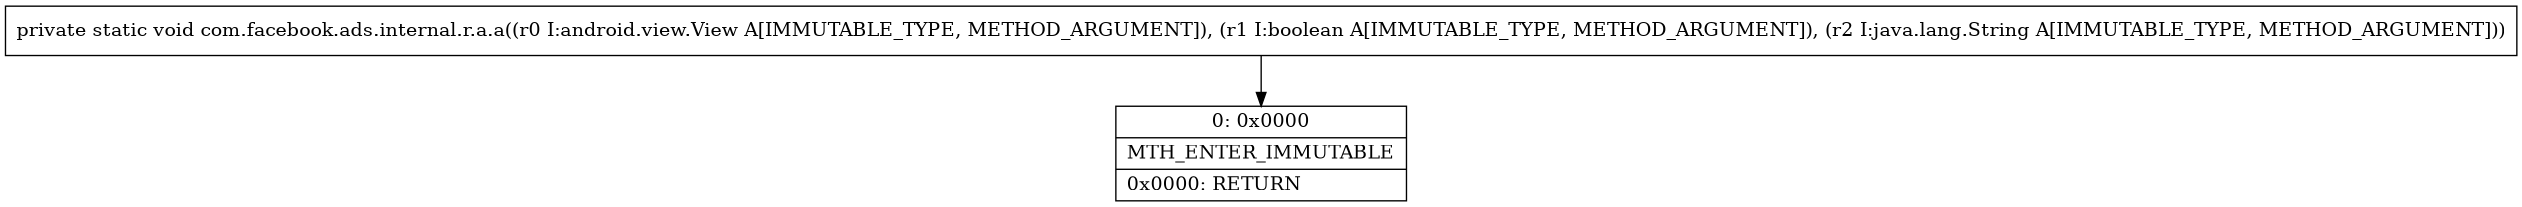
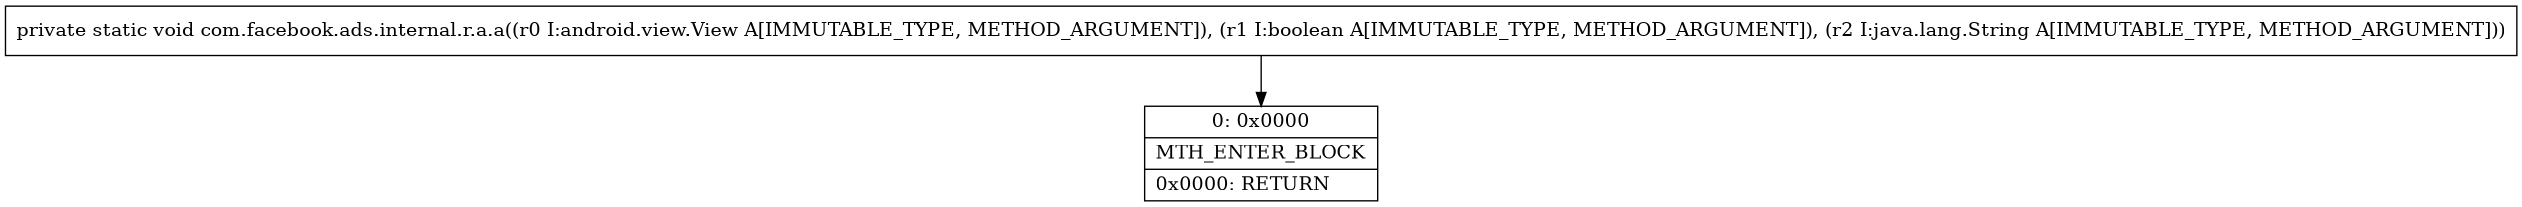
(1261, 153) -> (1261, 153)
